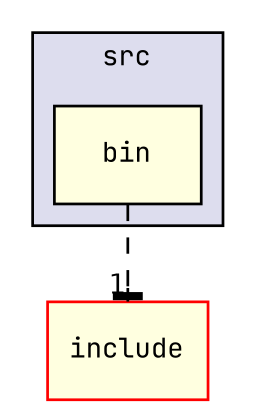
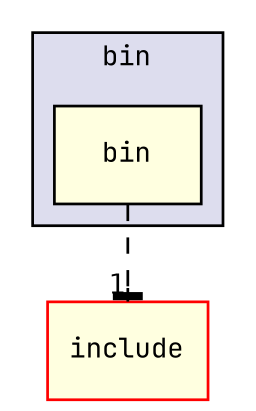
(128, 58) -> (128, 58)
